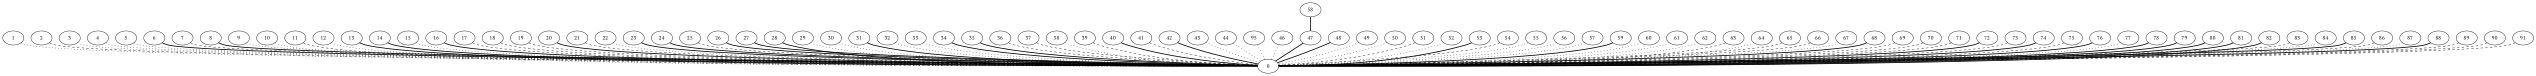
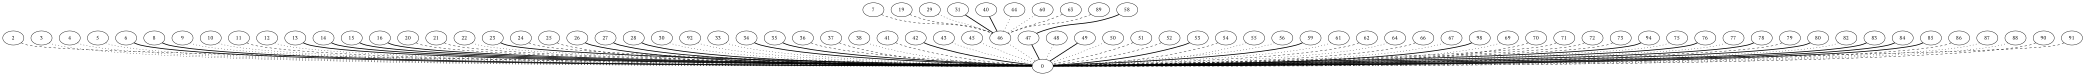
(13, 38) -> none
(465, 38) -> none
(493, 38) -> none
(888, 38) -> (690, 38)
(1085, 38) -> none
(1254, 38) -> (972, 38)
(1593, 38) -> none
(1790, 38) -> none
(1875, 38) -> (1480, 38)
(2044, 38) -> (1649, 38)
(2241, 38) -> none
(1247, 52) -> (1007, 24)
(1304, 53) -> (1050, 52)
(1319, 55) -> (1064, 52)
(1387, 56) -> (1108, 57)
(1189, 58) -> (993, 24)
(724, 60) -> (931, 24)
(963, 60) -> (780, 60)
(1785, 60) -> (1460, 63)
(1799, 60) -> (1475, 63)
(1855, 60) -> (1531, 64)
(1461, 61) -> (1021, 24)
(1587, 61) -> (1277, 63)
(1869, 61) -> (1050, 24)
(893, 62) -> (932, 21)
(907, 62) -> (724, 61)
(1062, 62) -> (979, 24)
(1630, 62) -> (1319, 60)
(1672, 62) -> (1362, 61)
(836, 63) -> (695, 61)
(1033, 63) -> (960, 22)
(1489, 63) -> (1207, 60)
(1503, 63) -> (1041, 22)
(1728, 64) -> (1418, 62)
(1771, 64) -> (1446, 62)
